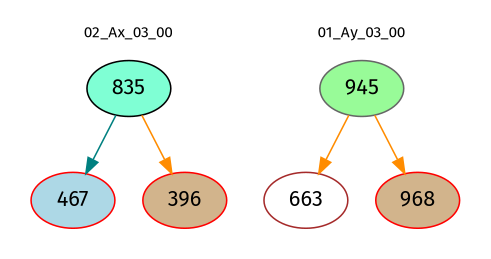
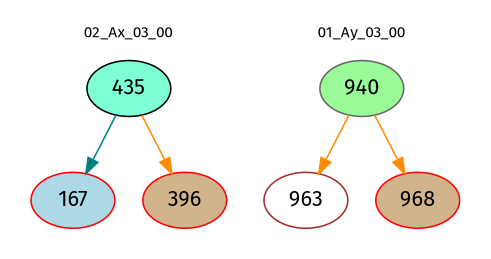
(129, 89) -> (129, 89)
(362, 89) -> (362, 89)
(73, 200) -> (73, 200)
(306, 200) -> (306, 200)
